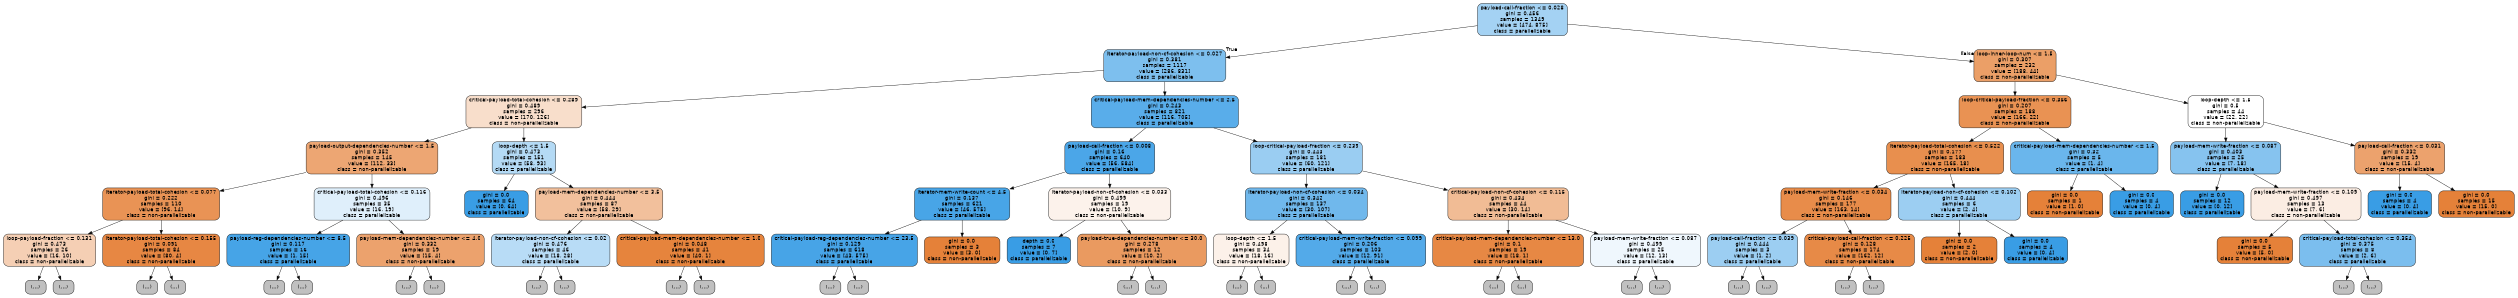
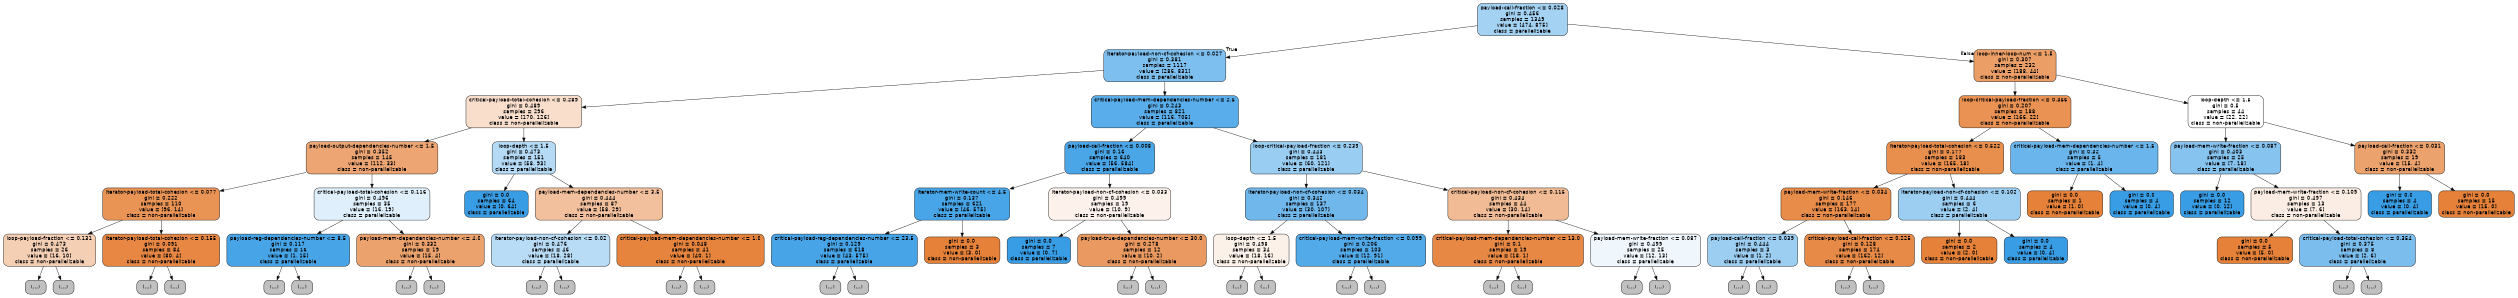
(1039, 250) -> (1039, 250)
